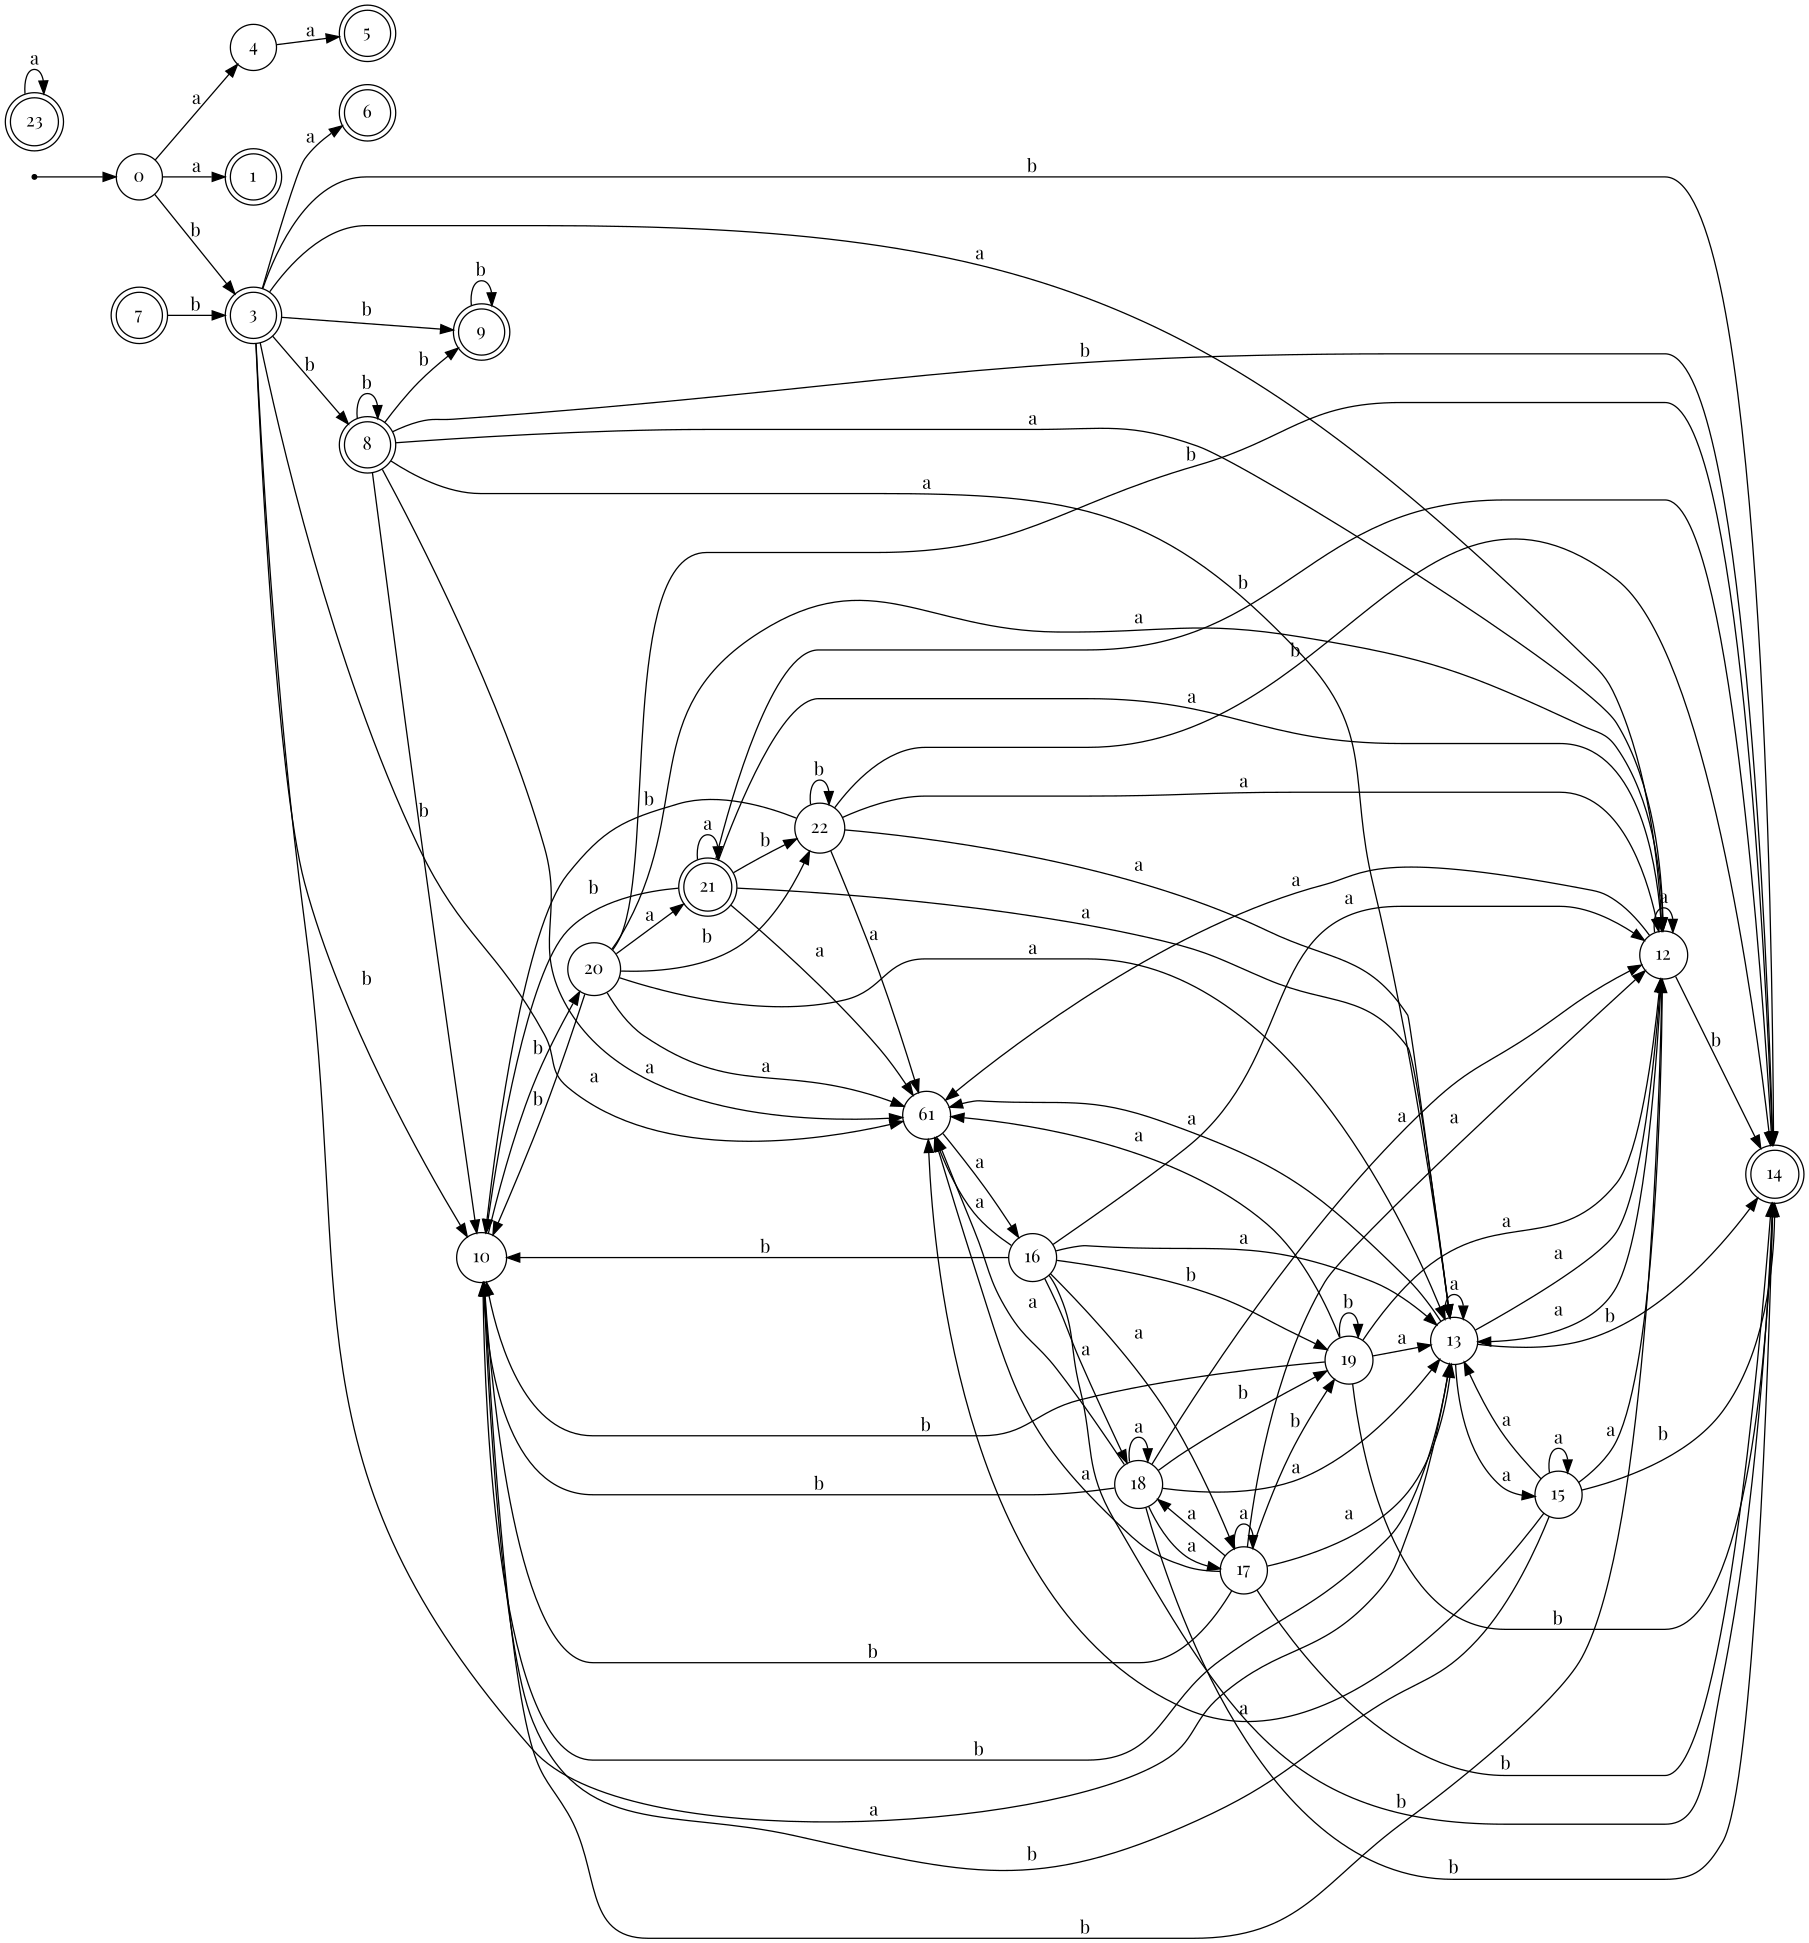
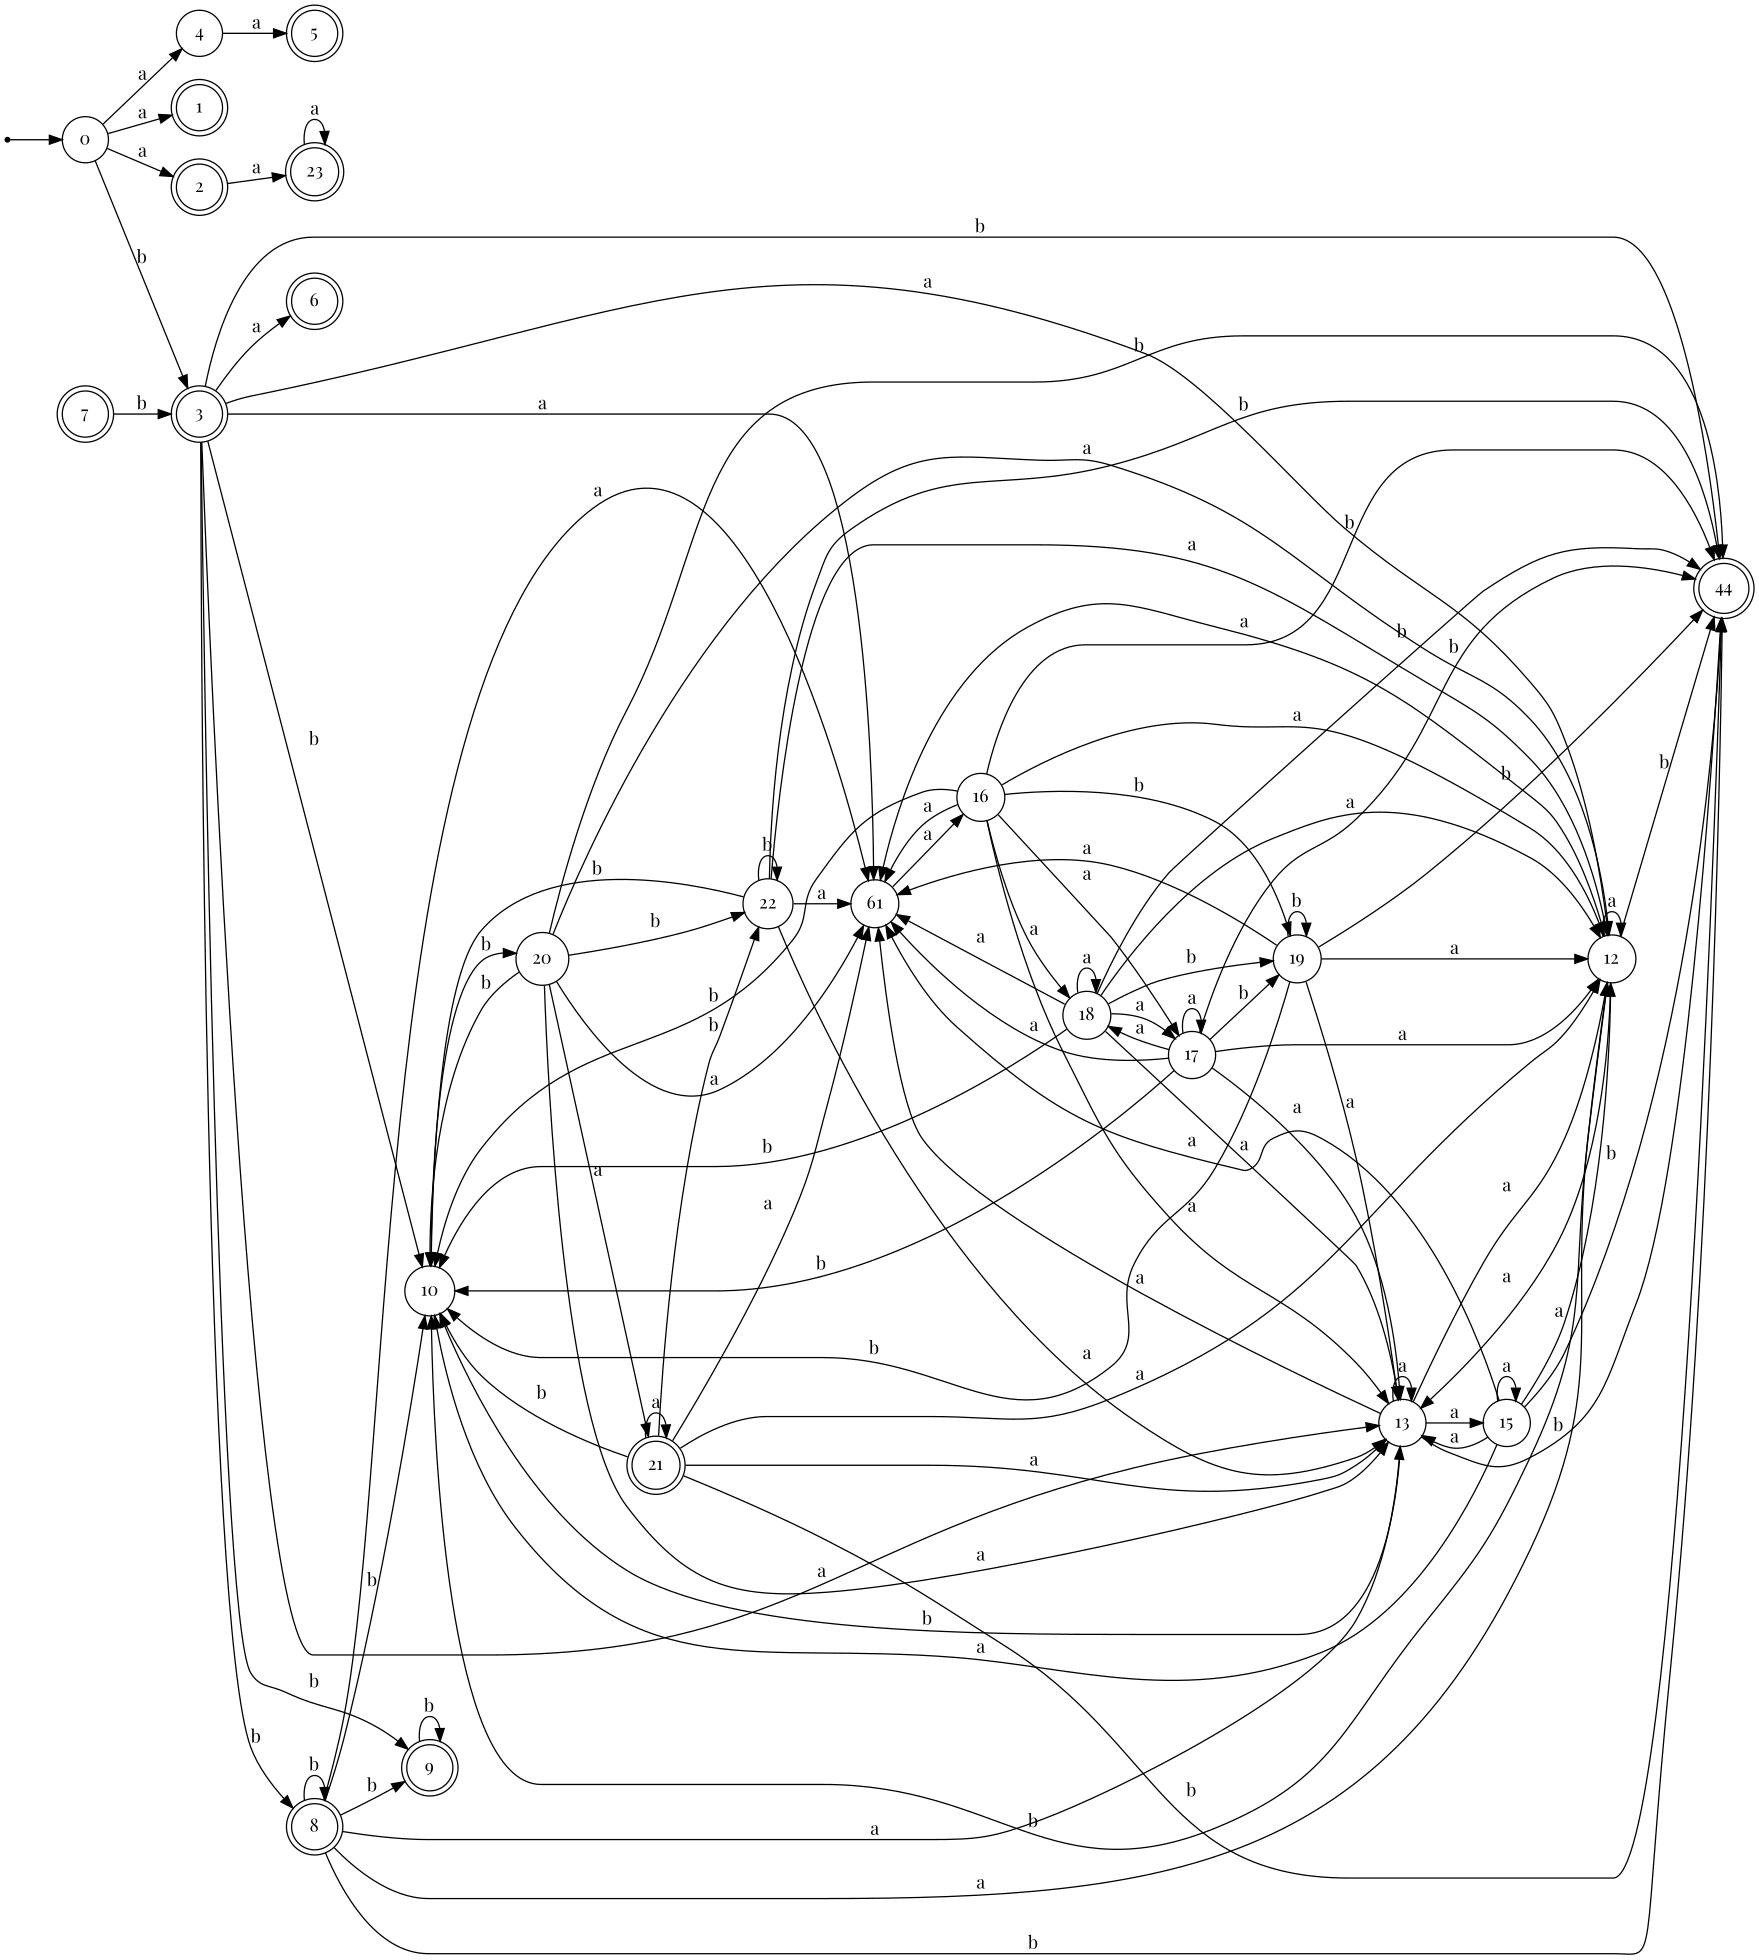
none -> (199, 187)
(1775, 1174) -> (1724, 588)
(1033, 1856) -> (981, 1648)
